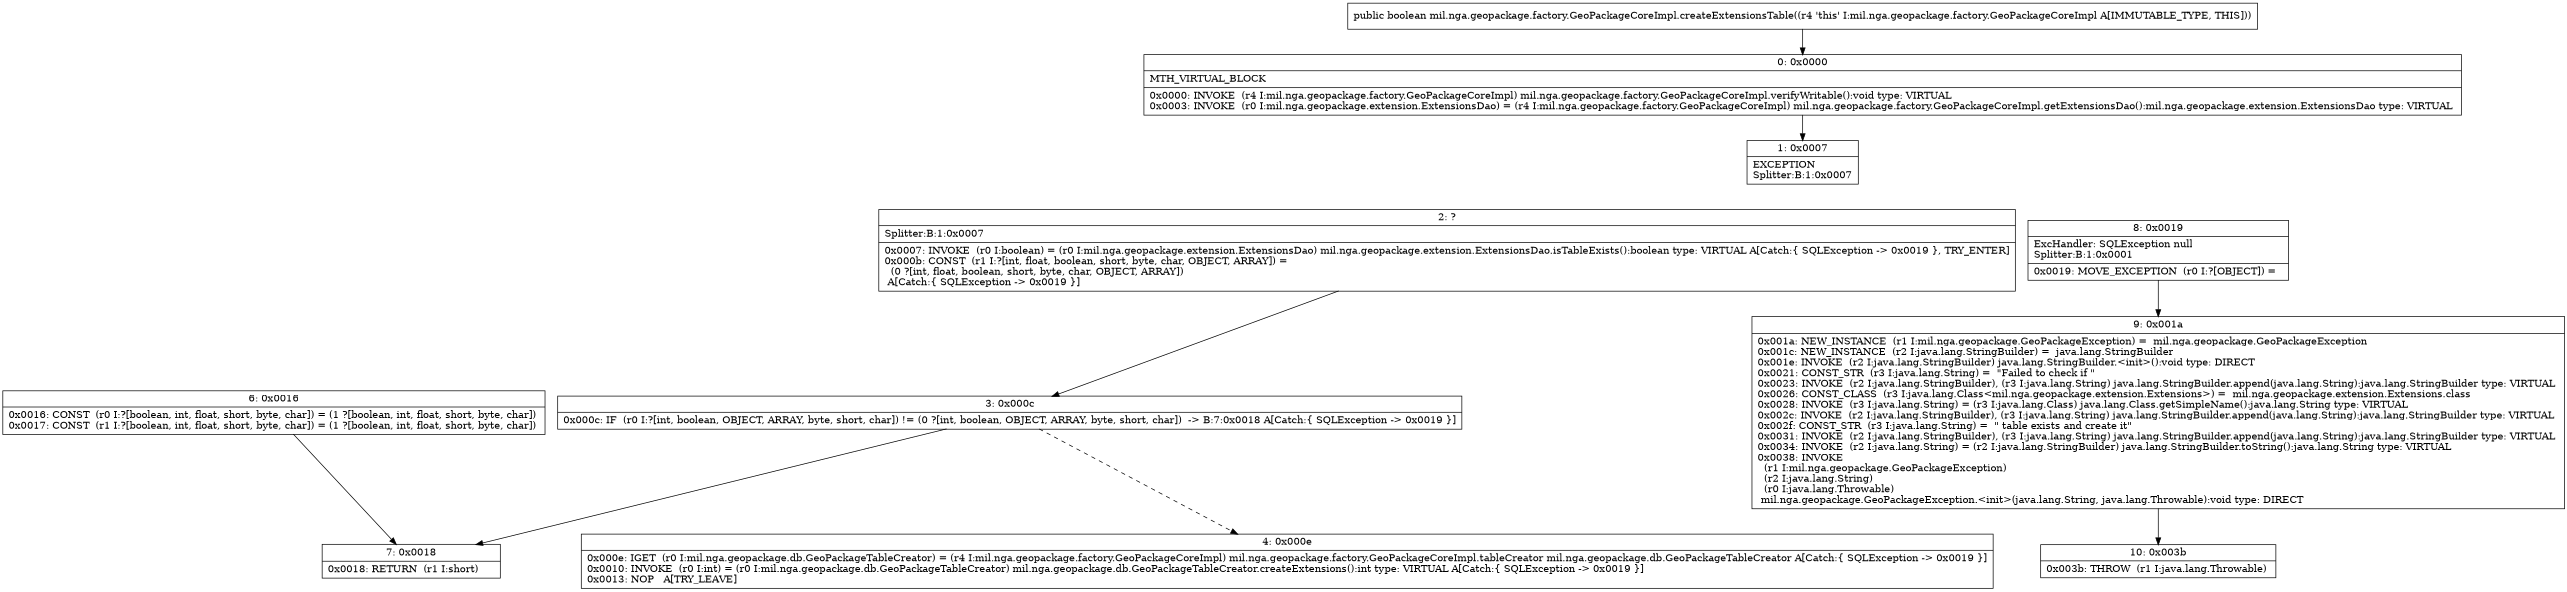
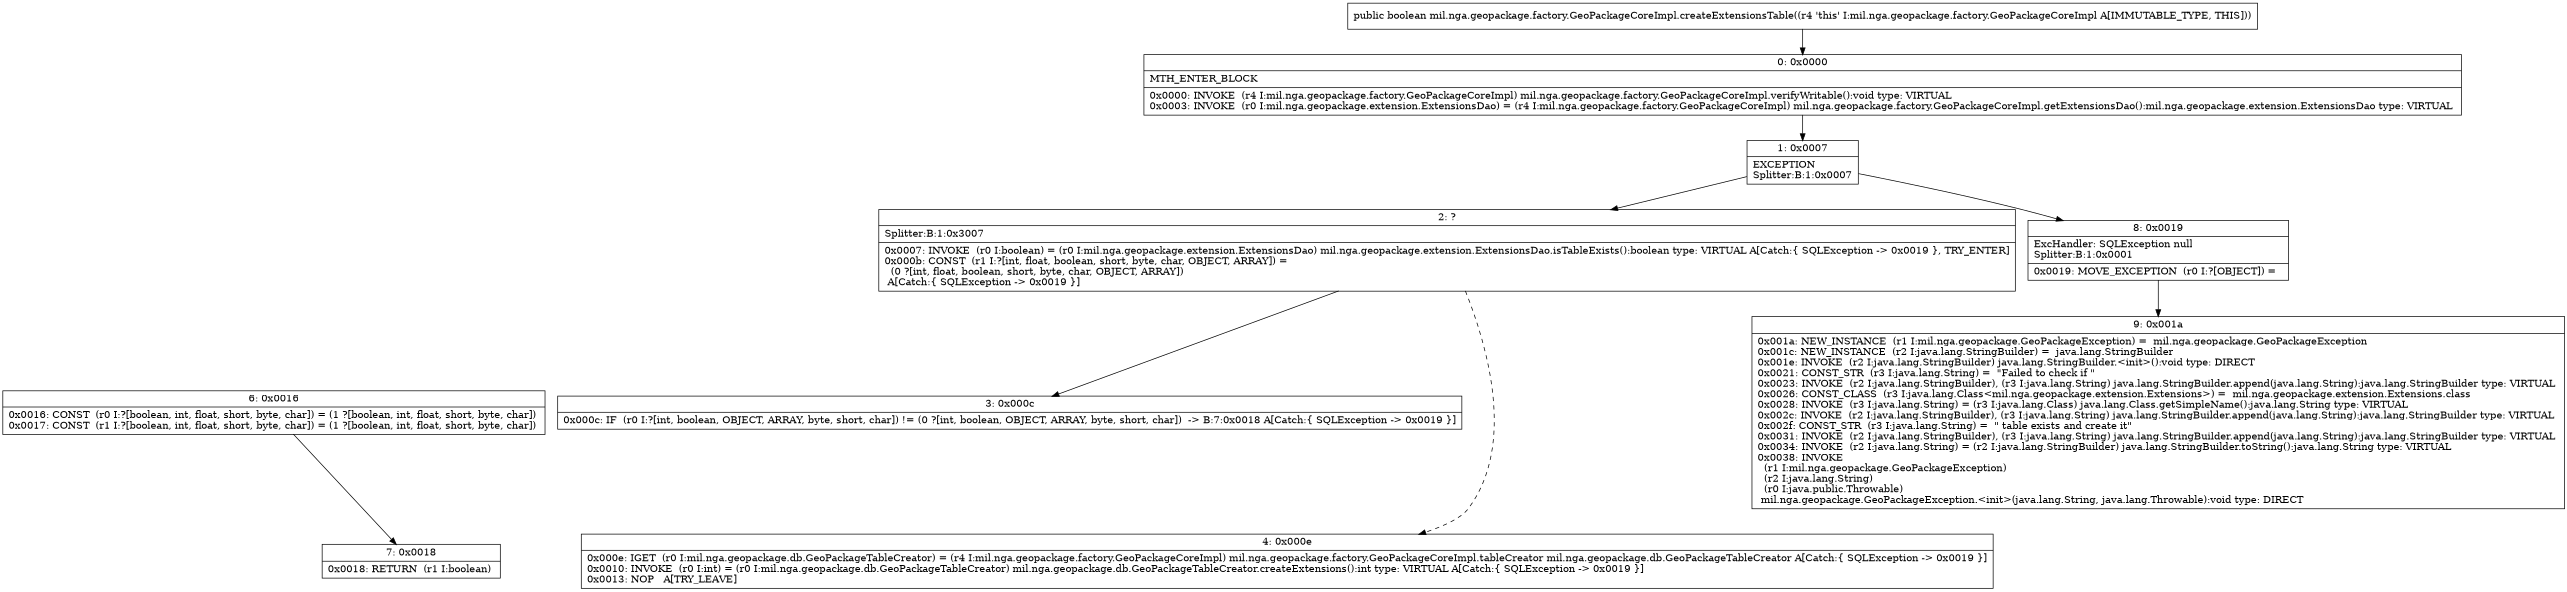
(1208, 79) -> (1204, 79)
none -> (1682, 192)
none -> (1958, 194)
(934, 234) -> (934, 234)
(1135, 480) -> (1494, 425)
(715, 486) -> none
(1826, 489) -> (1830, 489)
(2158, 561) -> none
(405, 569) -> (411, 569)
